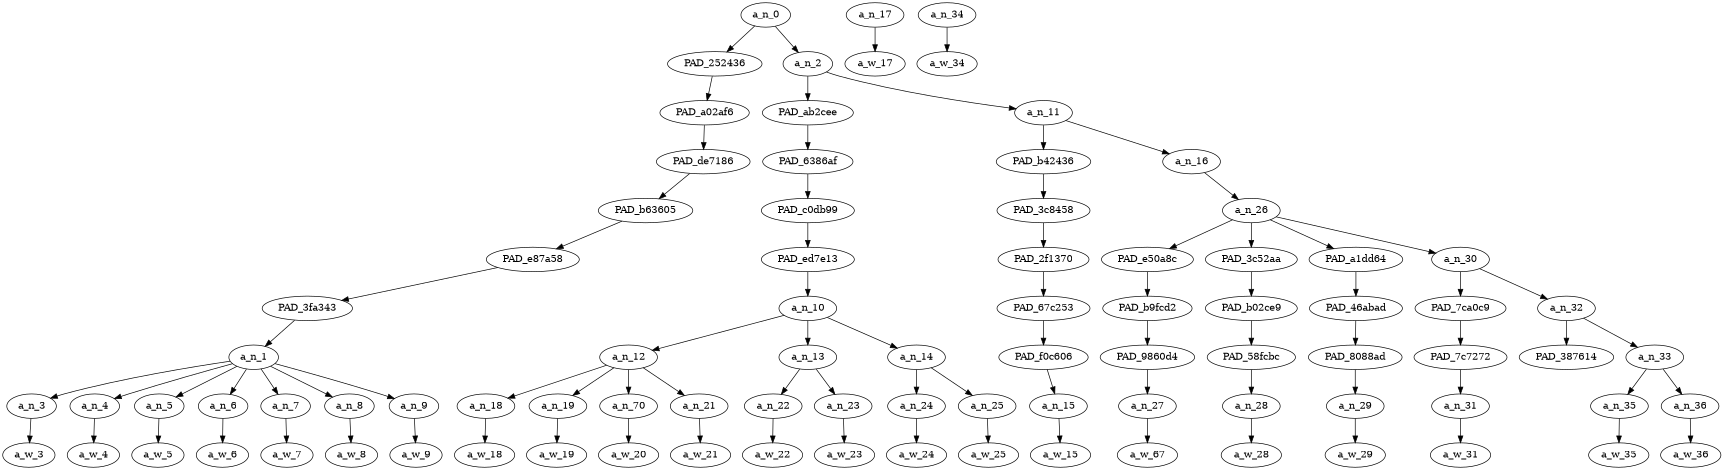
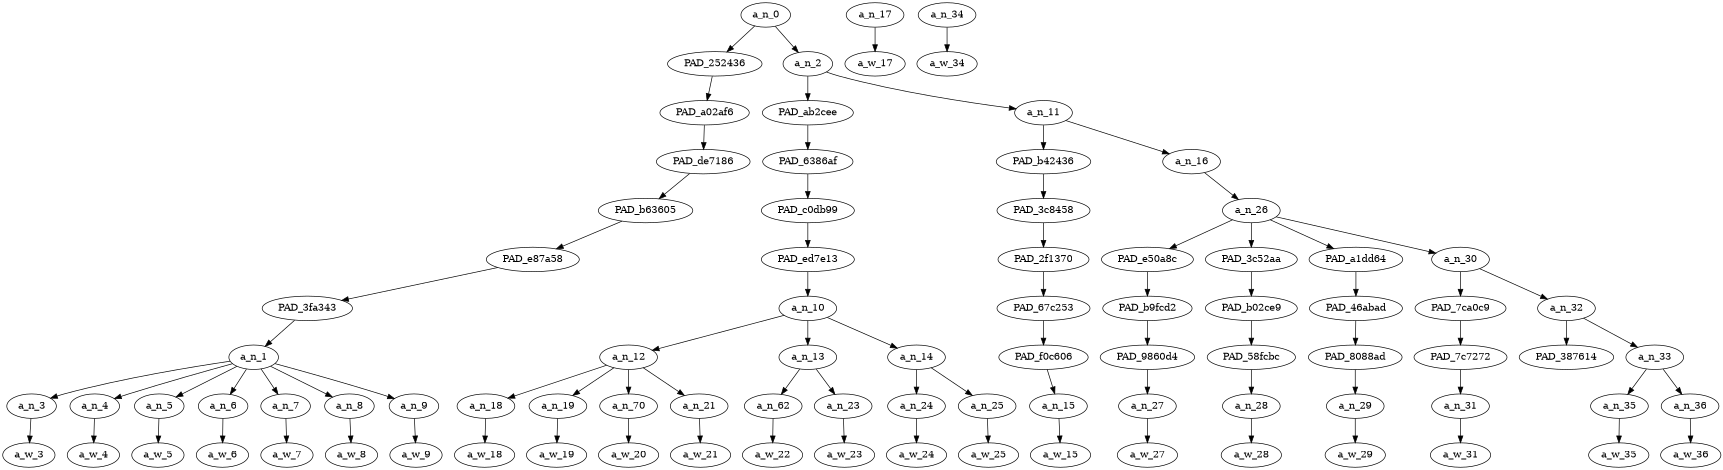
(773, 406) -> (773, 406)
(1147, 455) -> (1147, 455)
